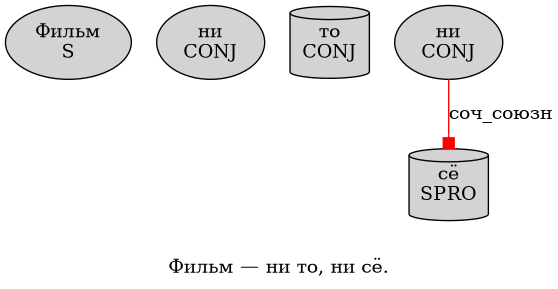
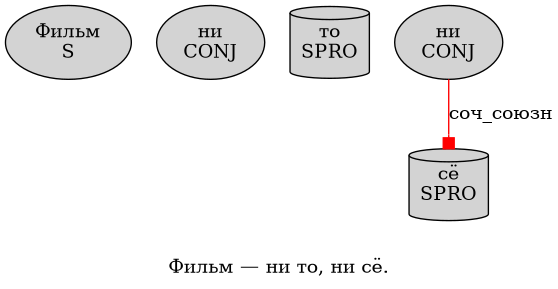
(330, 42) -> (330, 42)
